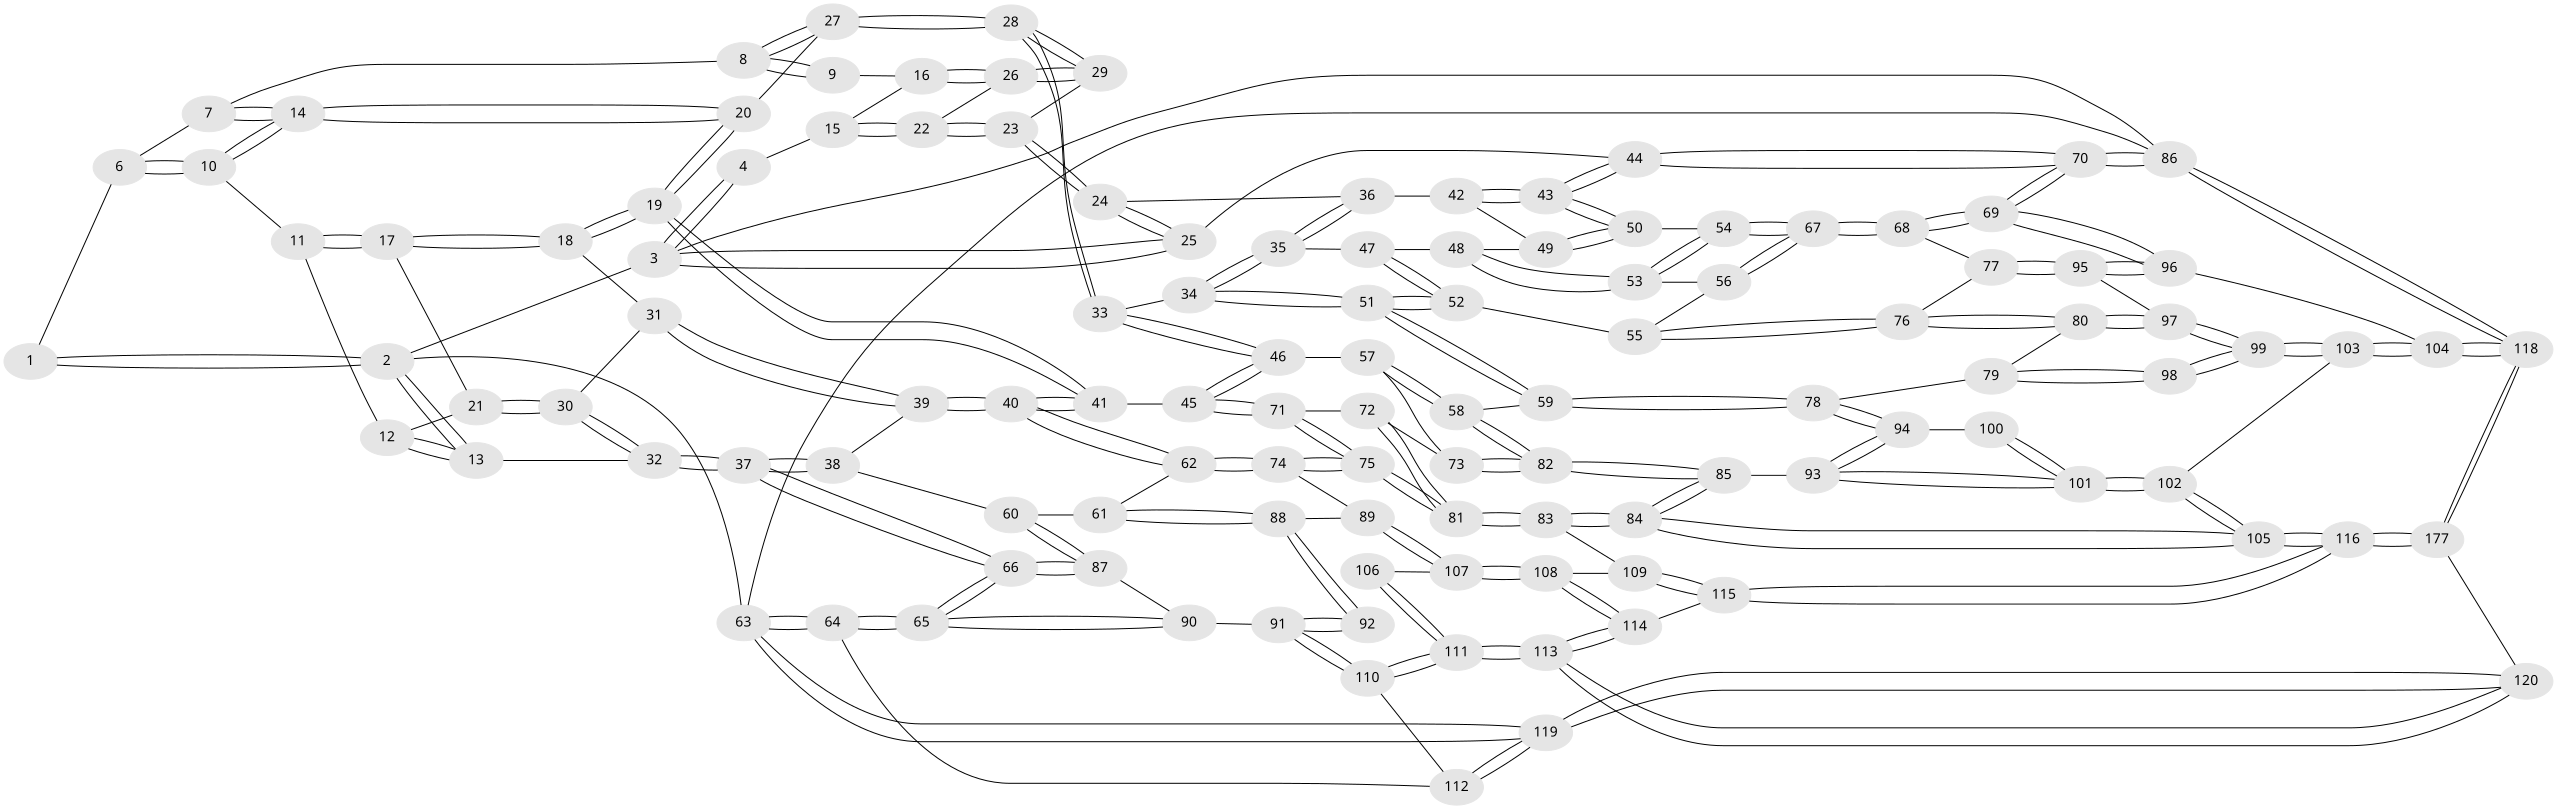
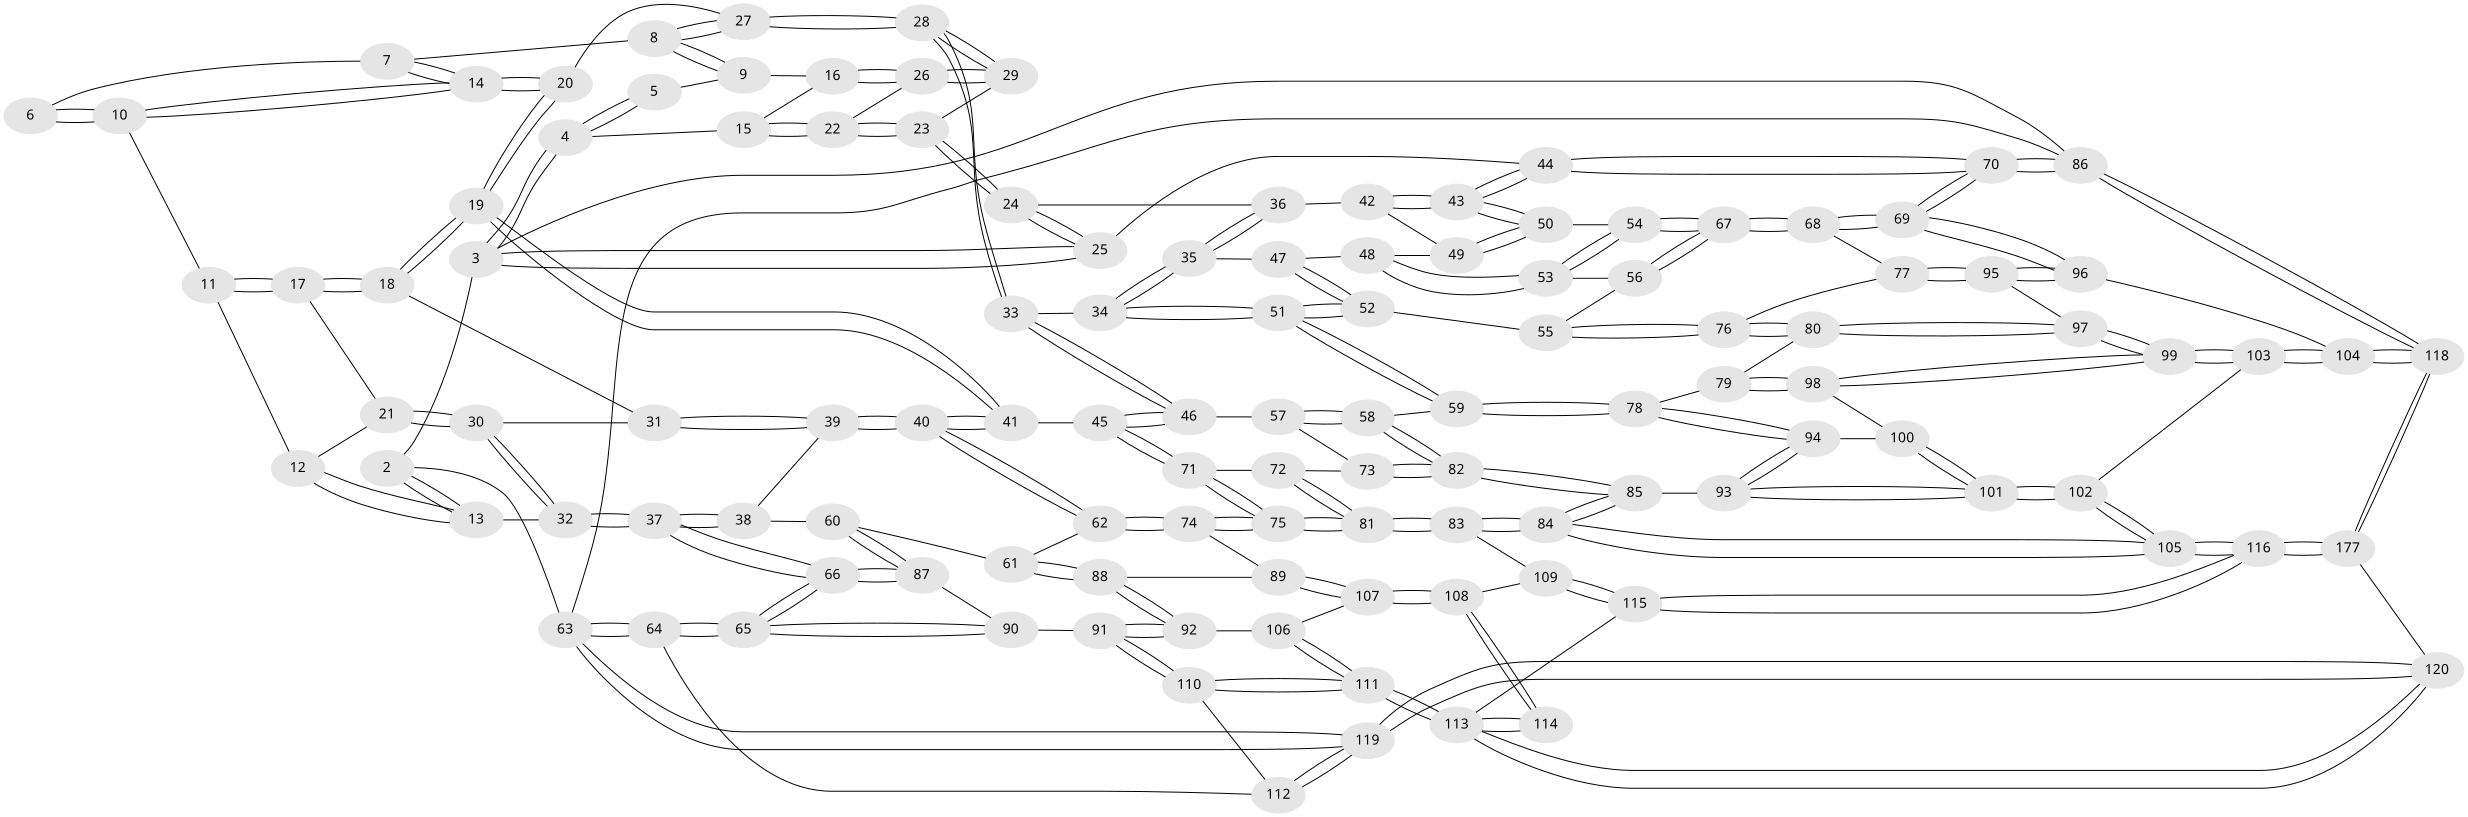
none -> (655, 92)
(31, 361) -> none
none -> (1858, 412)
(1680, 611) -> (1539, 669)
none -> (1234, 631)
